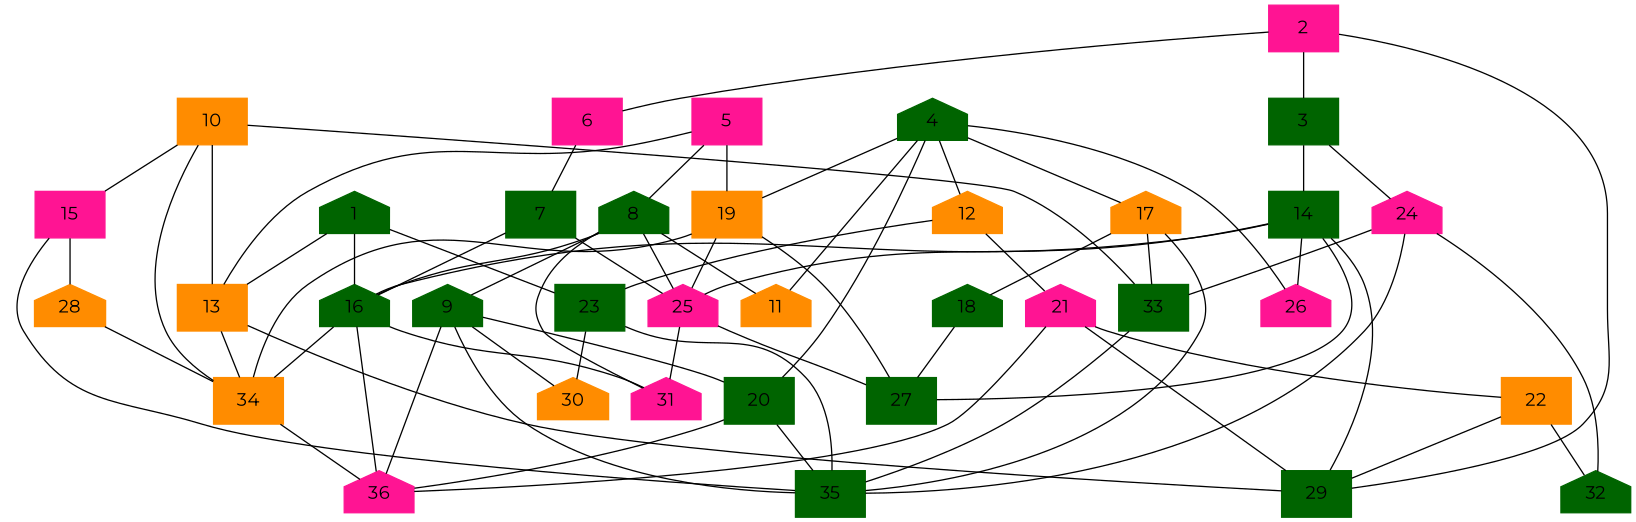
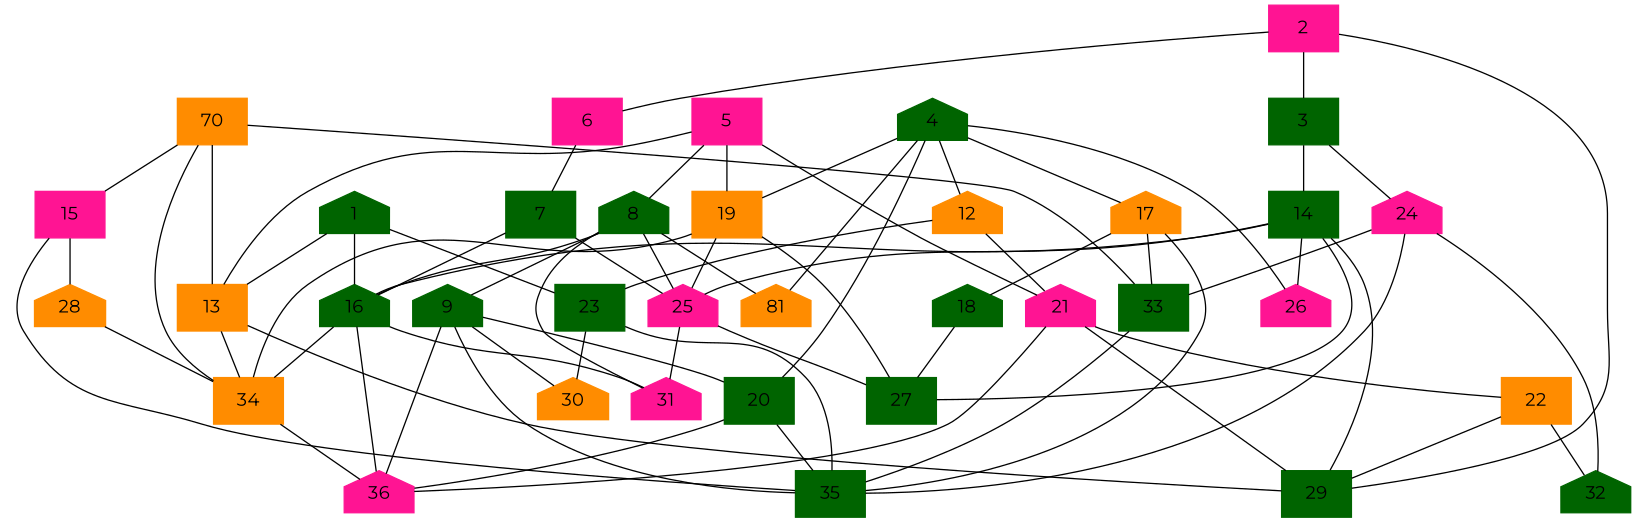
(212, 122) -> (212, 122)
none -> (911, 232)
(776, 308) -> (776, 308)
